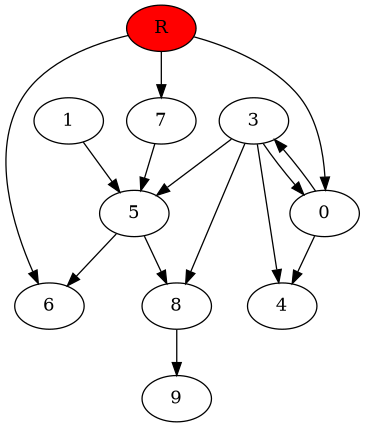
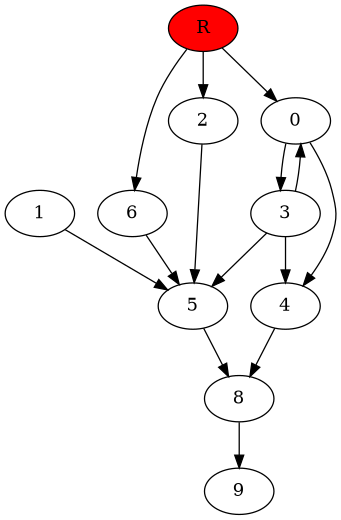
(161, 121) -> (203, 121)
(218, 207) -> (265, 347)
(96, 255) -> (159, 254)
